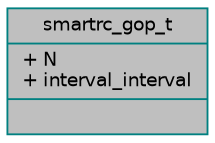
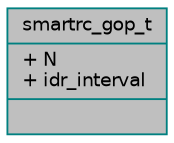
(107, 81) -> (84, 81)
